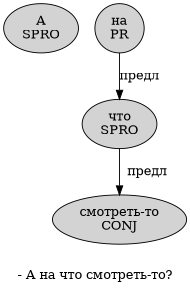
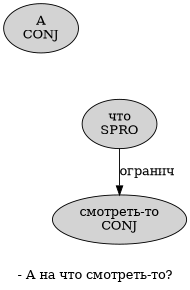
(41, 28) -> (41, 28)
(120, 28) -> none
(147, 172) -> (147, 172)
